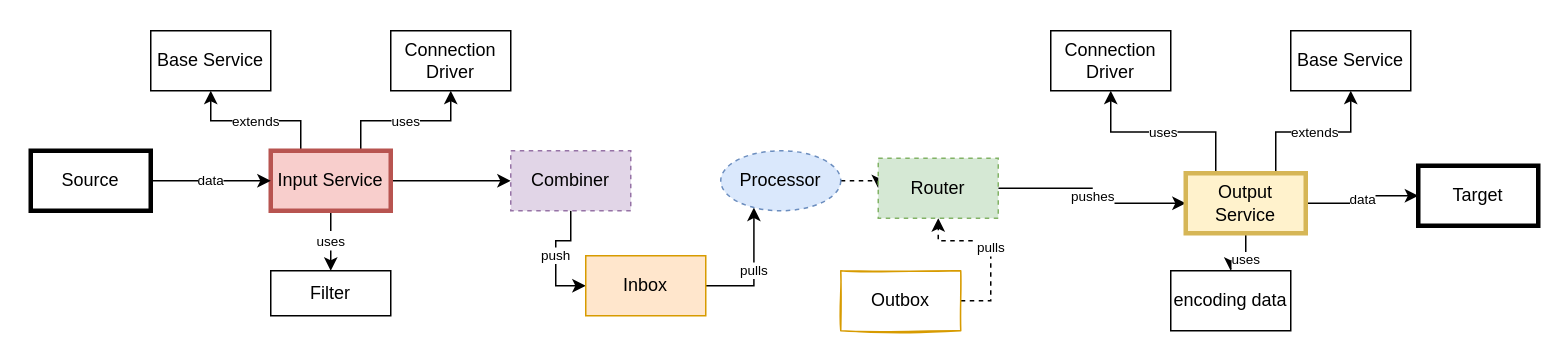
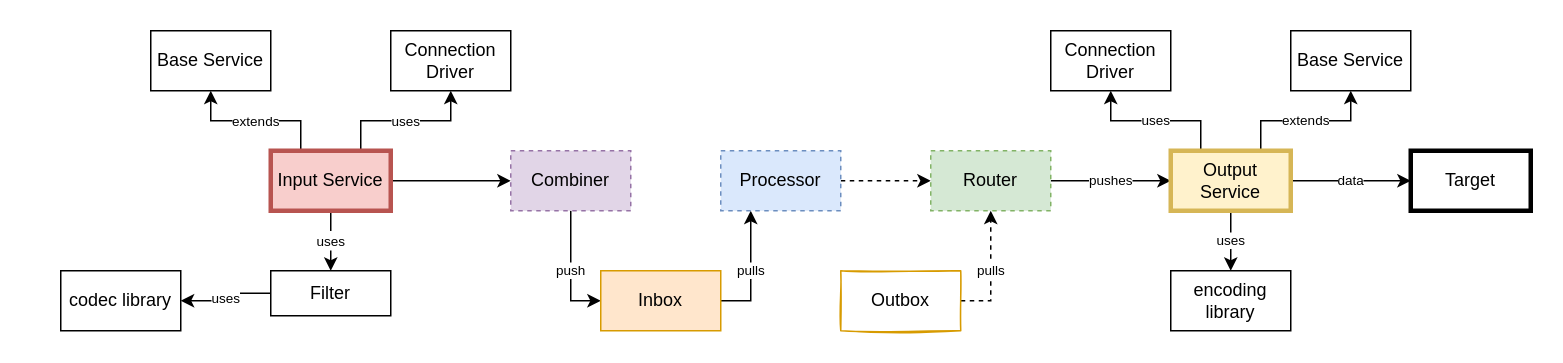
(91, 181) -> none
(206, 181) -> none
(781, 181) -> (781, 181)
(938, 188) -> (991, 181)
(1478, 196) -> (1471, 181)
(1246, 203) -> (1231, 181)
(646, 286) -> (661, 301)
none -> (121, 301)
none -> (212, 301)
(1231, 301) -> (1231, 301)
